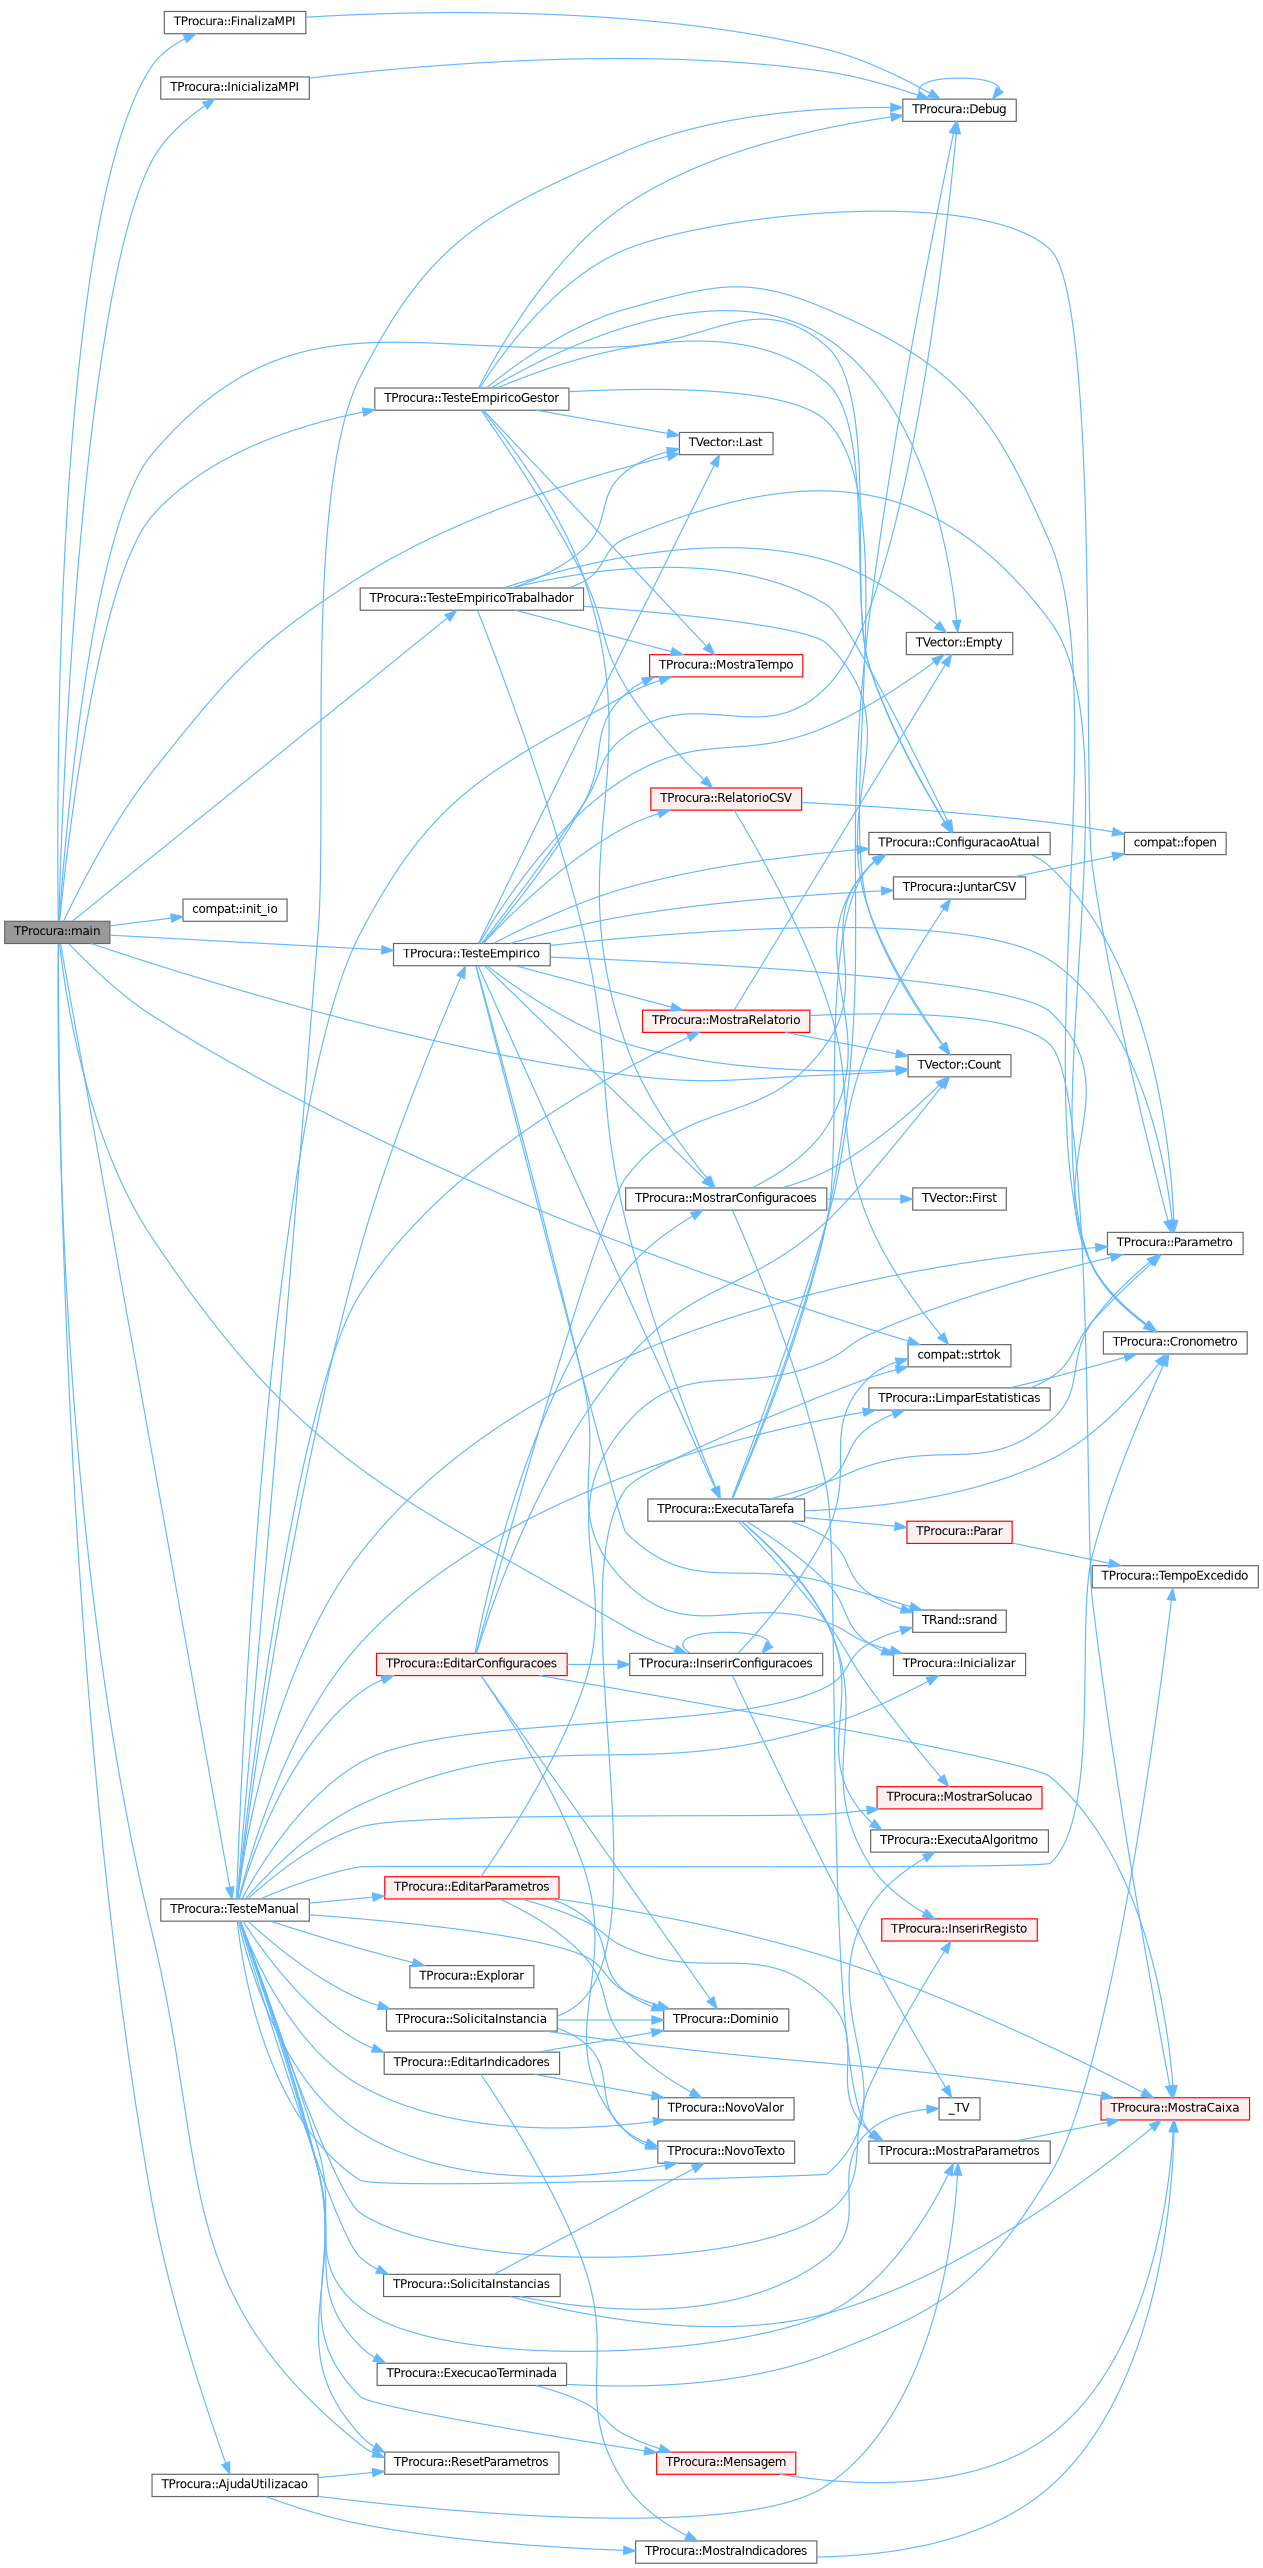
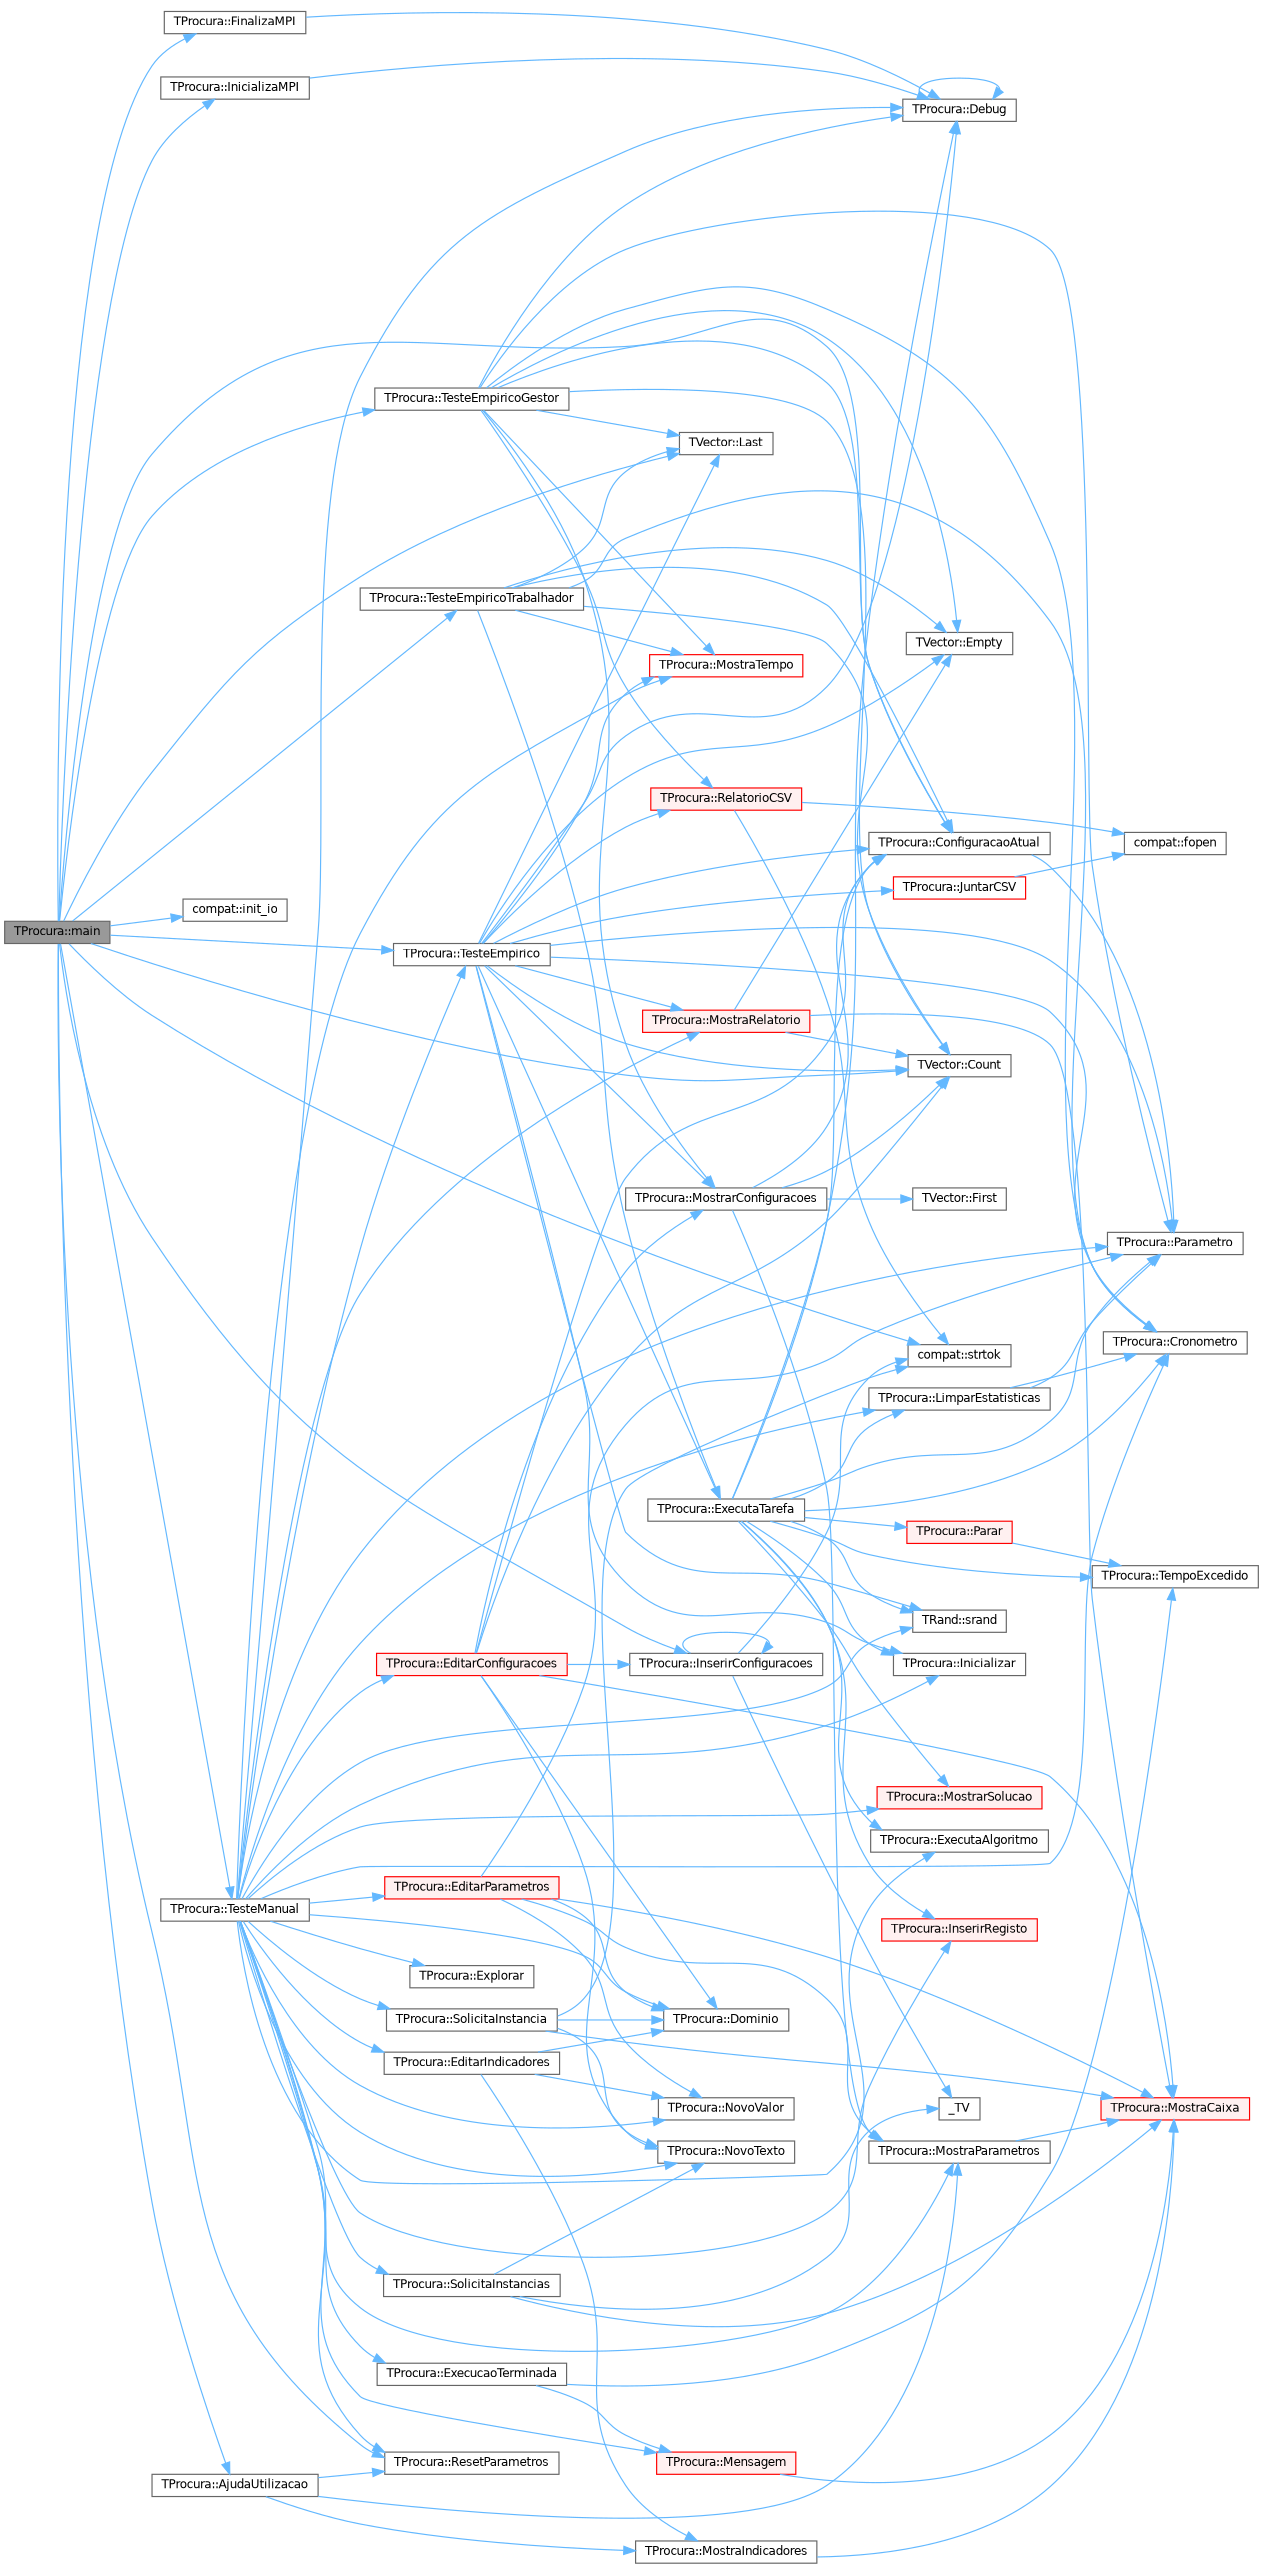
(960, 888) -> (960, 888)
(863, 1062) -> (922, 1564)
